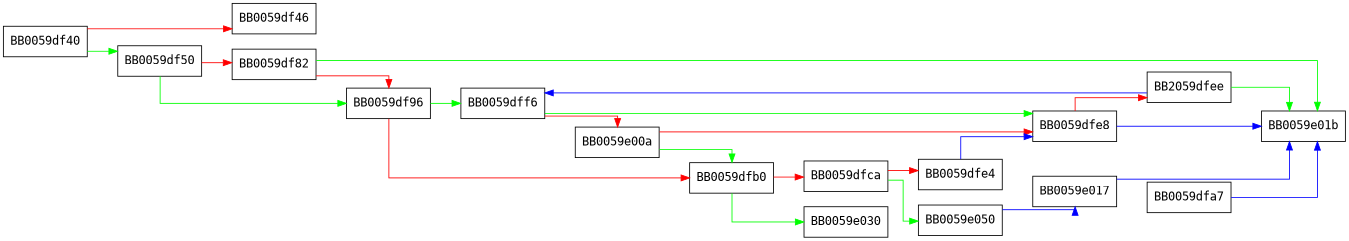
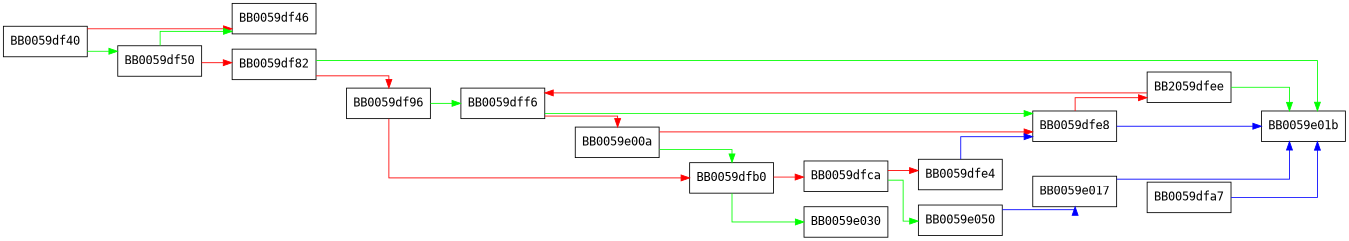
(850, 93) -> (850, 93)
(235, 103) -> (185, 31)
